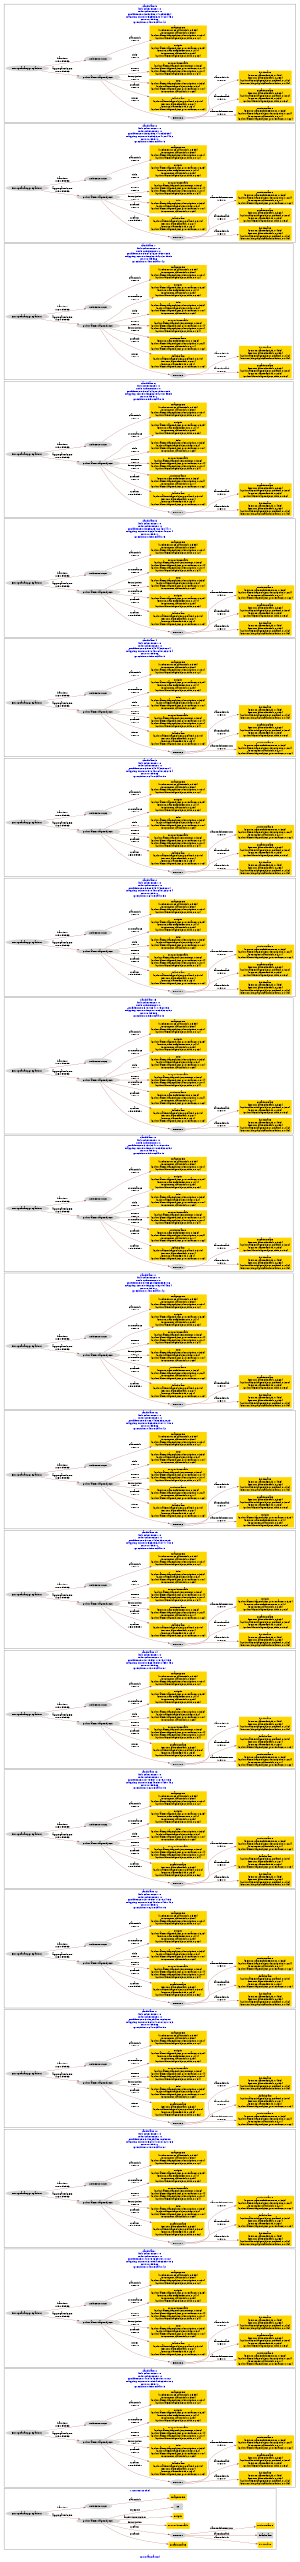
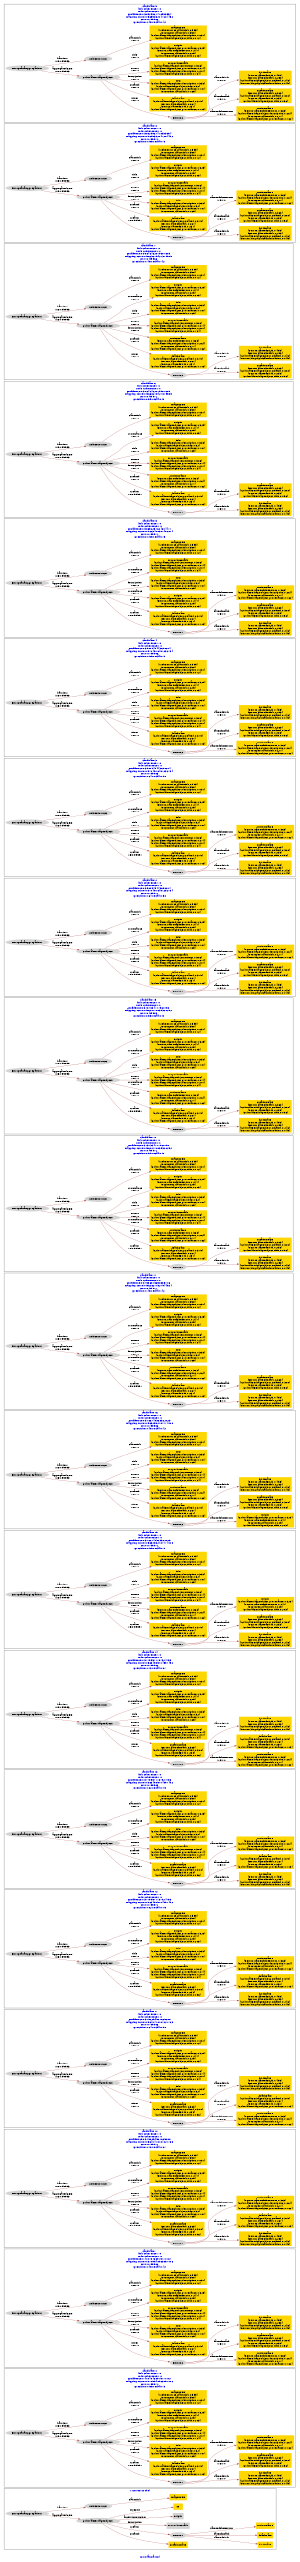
(178, 2507) -> (178, 2507)
(178, 2516) -> (178, 2516)
(178, 2526) -> (178, 2526)
(265, 2535) -> (265, 2535)
